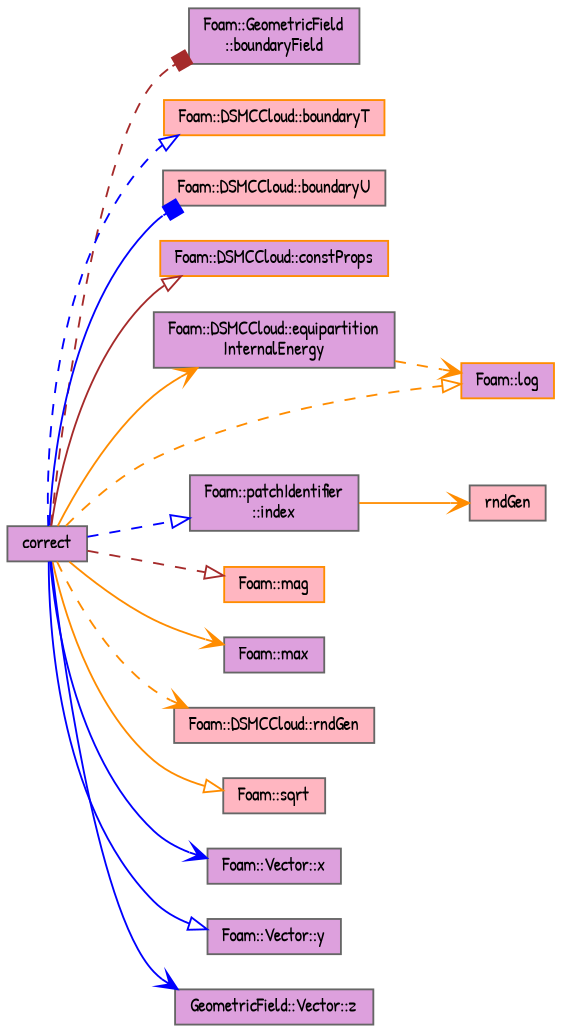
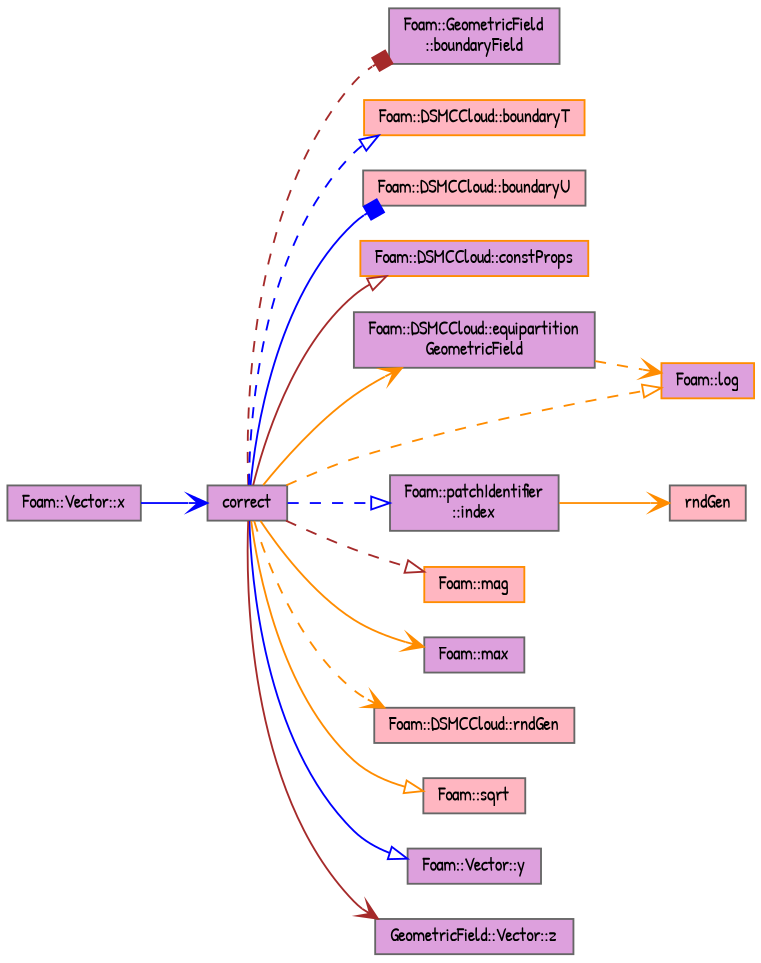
(274, 340) -> (474, 340)
(90, 733) -> (165, 503)
(103, 852) -> (268, 727)
